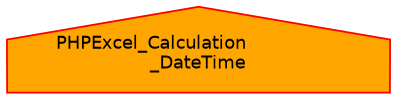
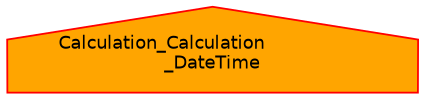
(199, 54) -> (213, 54)
